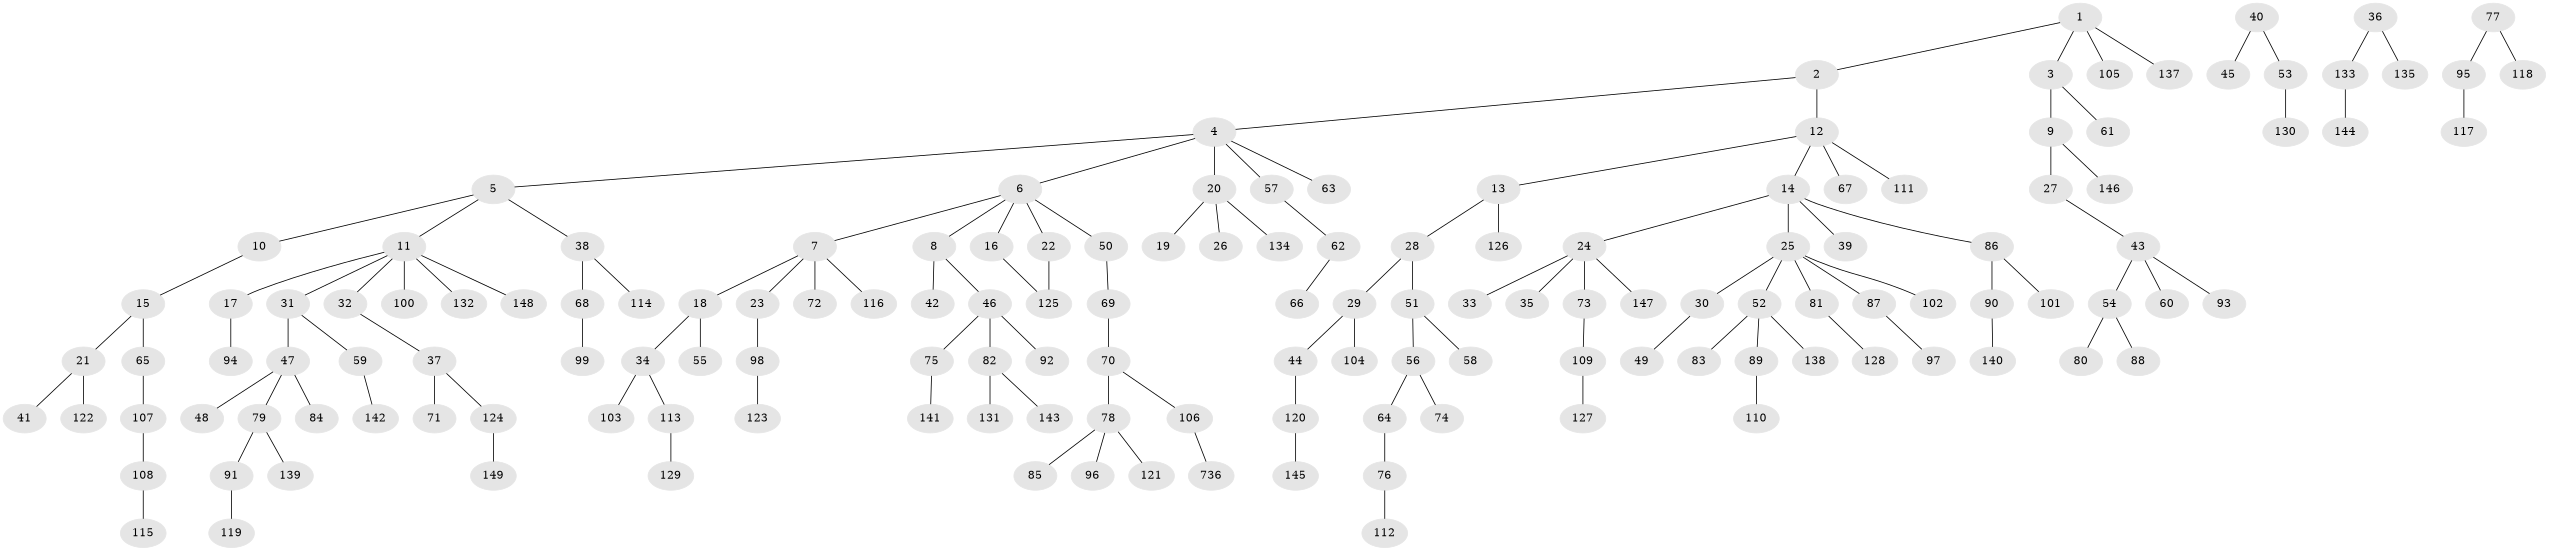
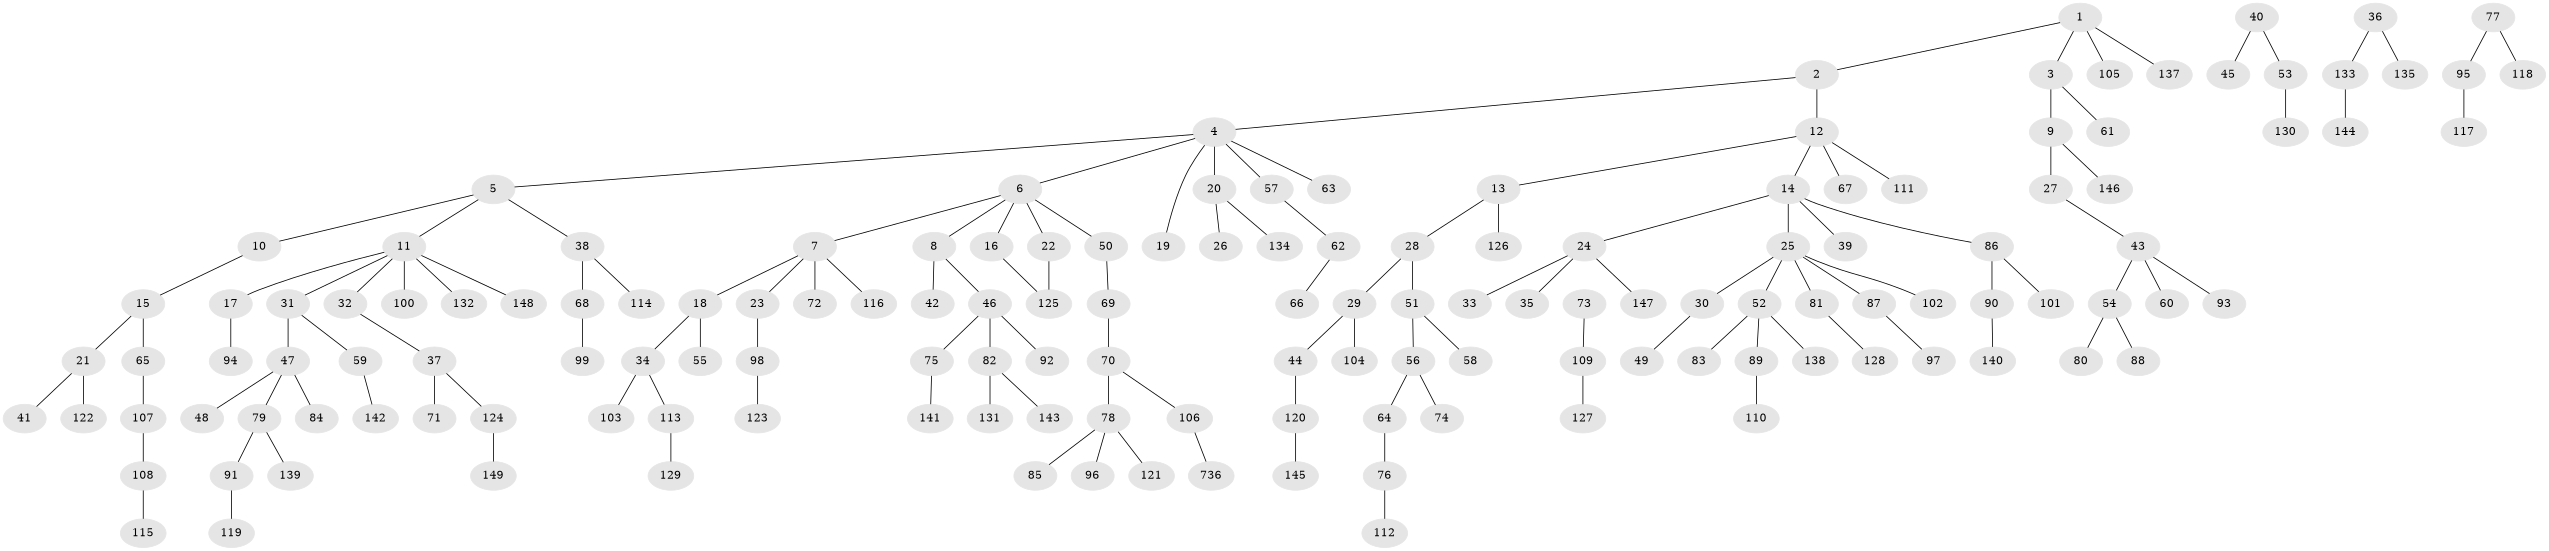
(1189, 218) -> (1181, 187)
(1585, 275) -> none
